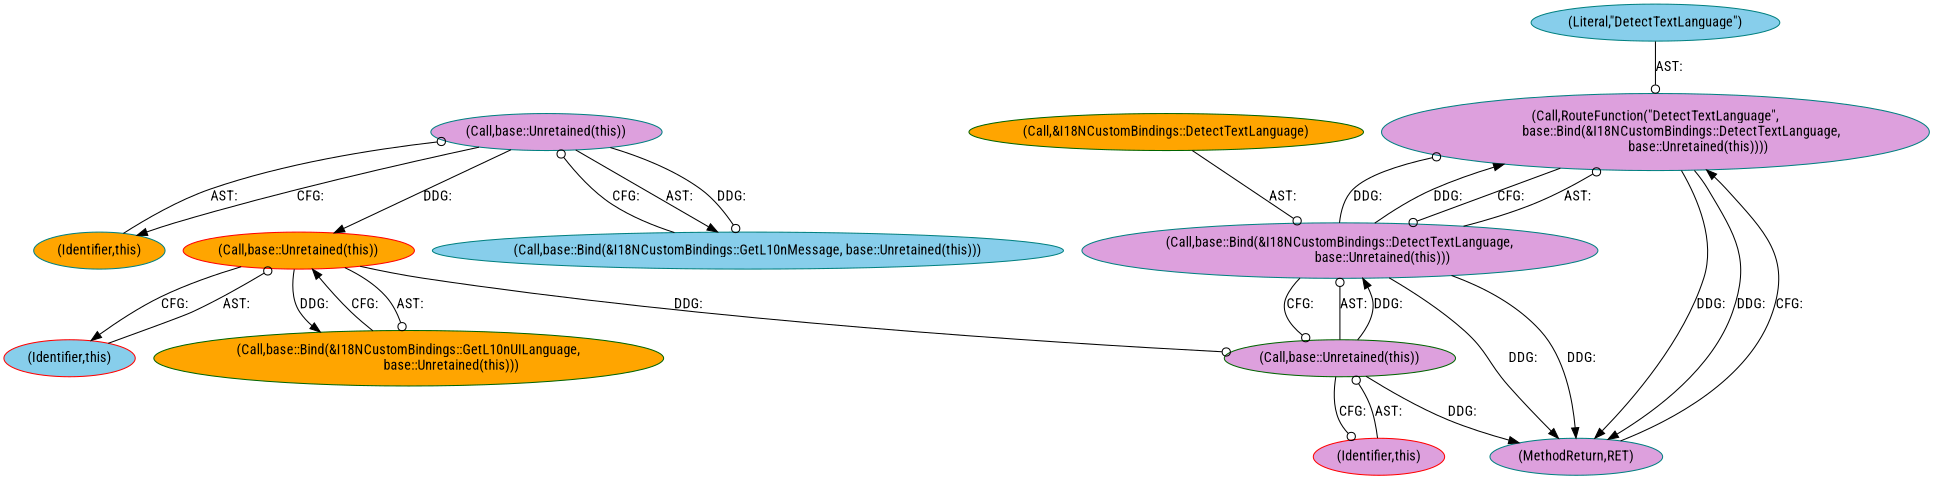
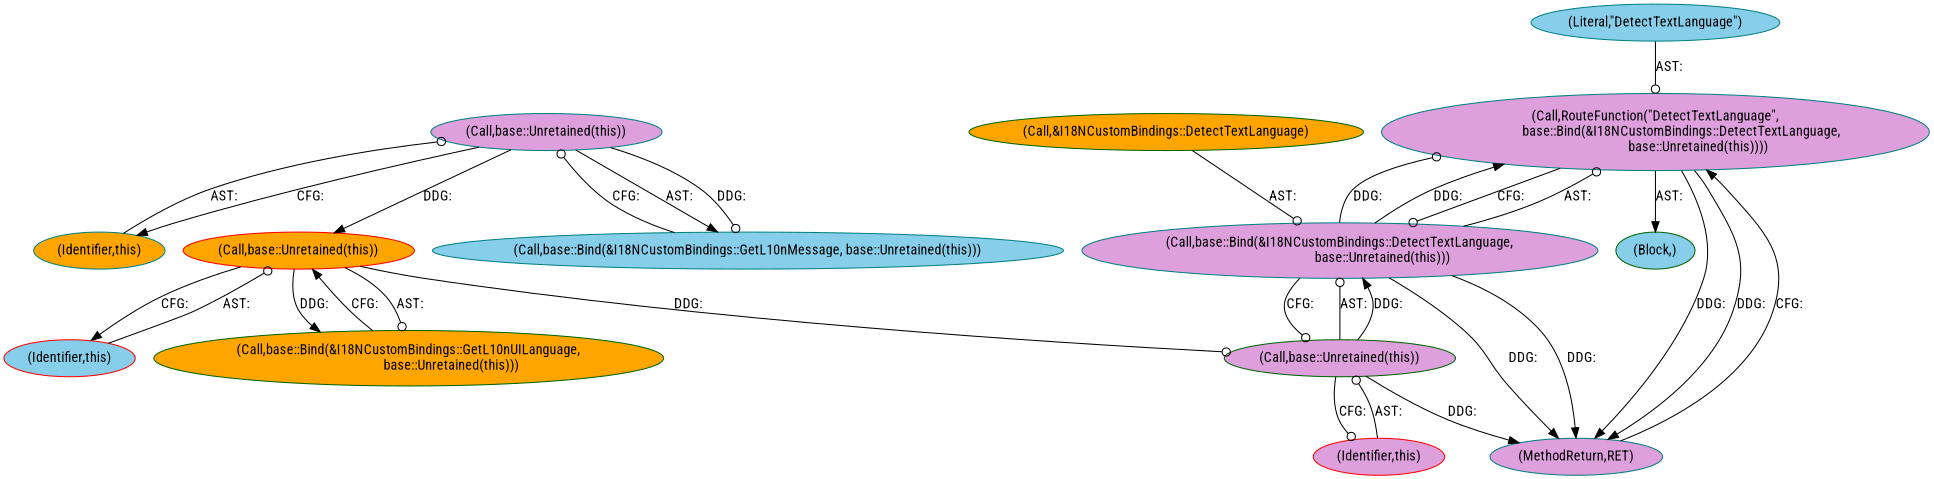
none -> (1655, 251)
